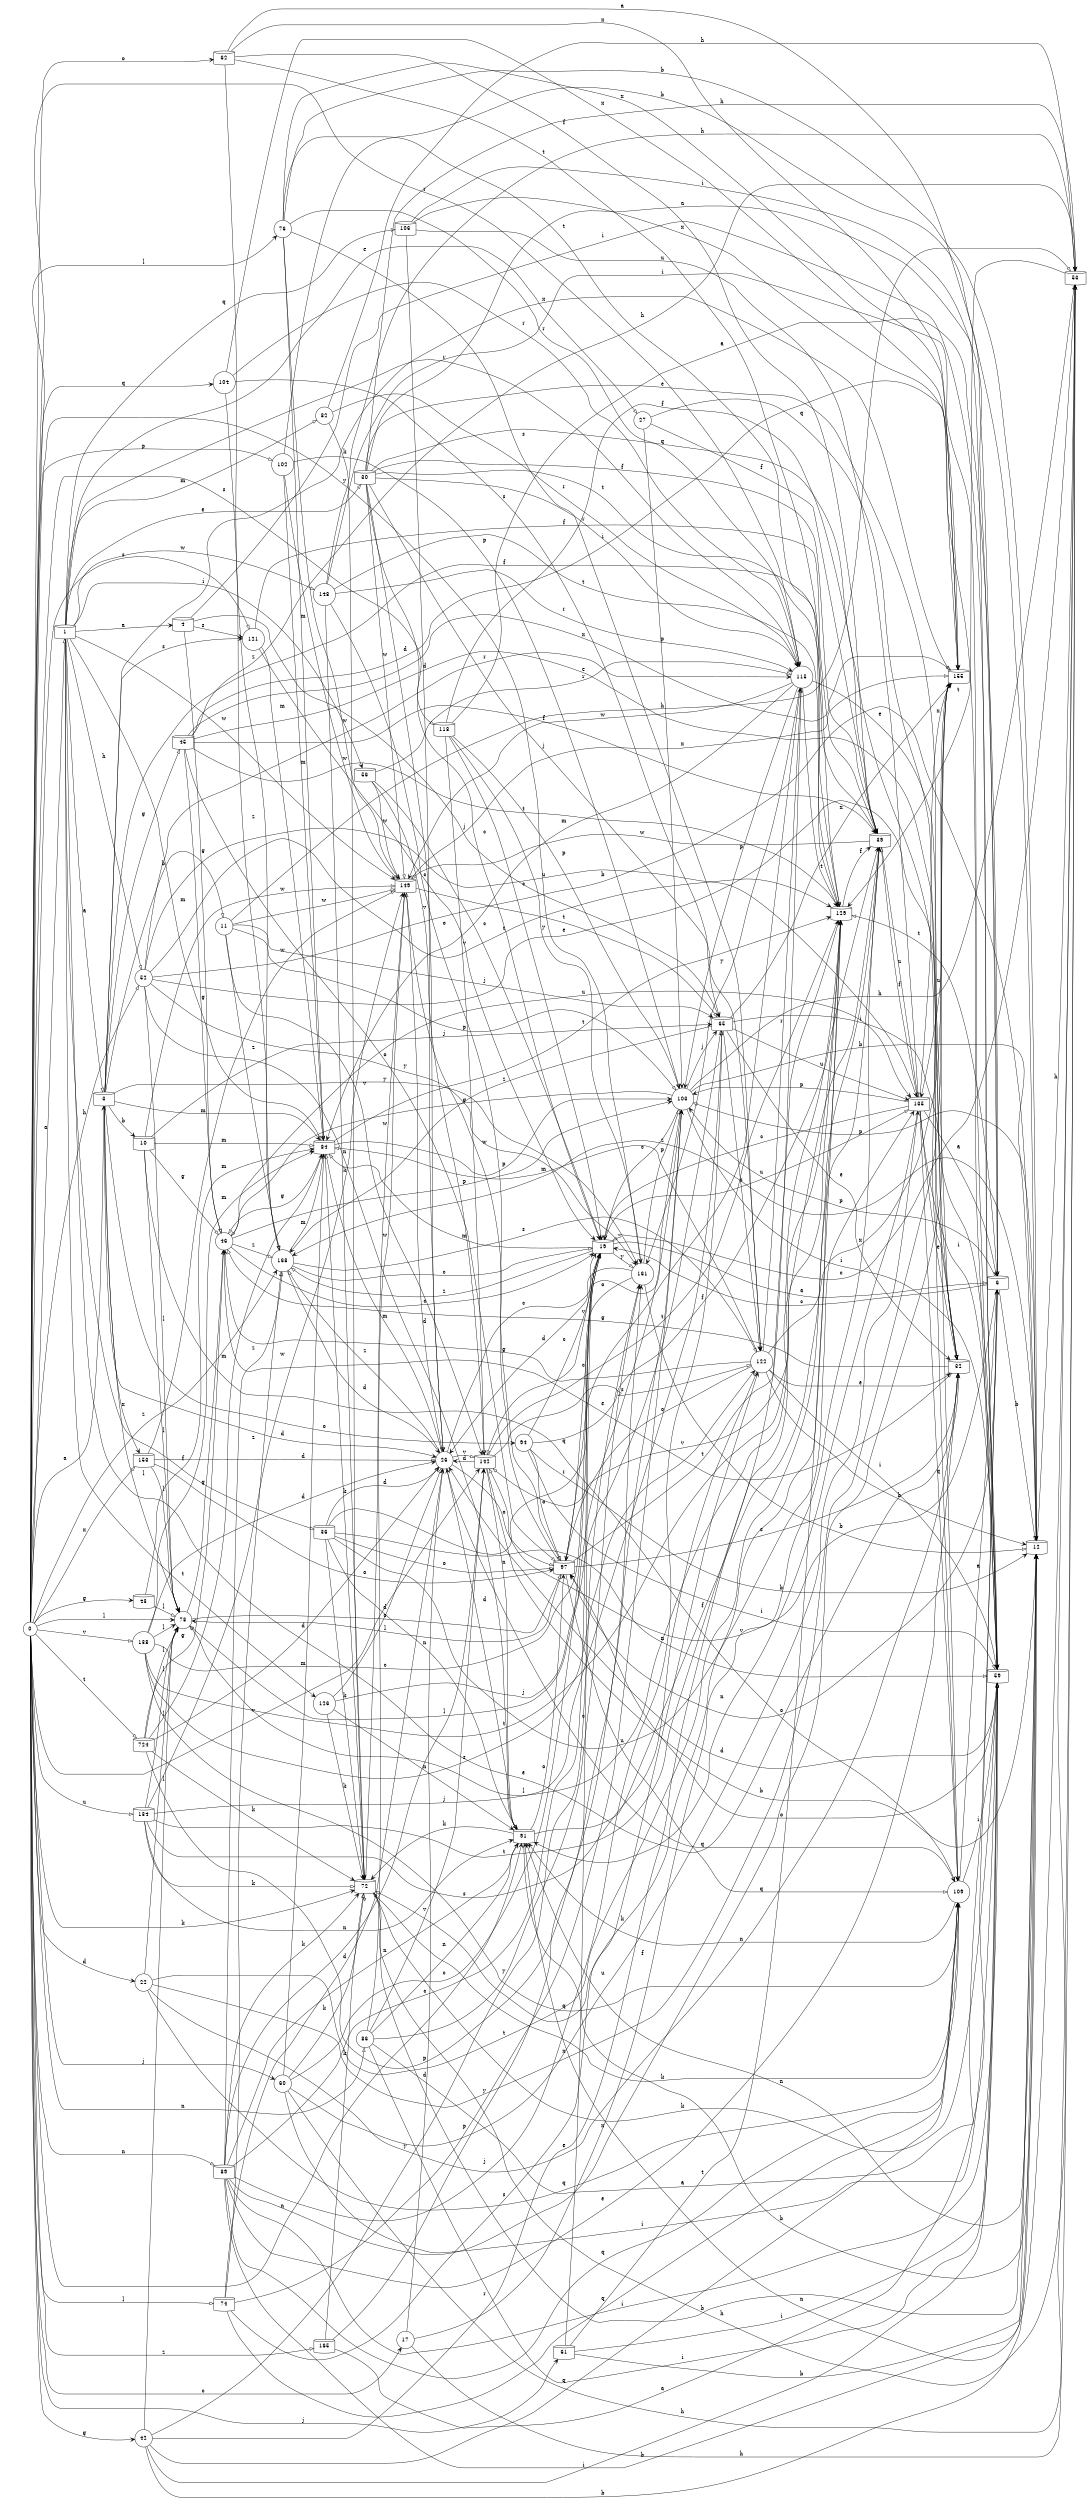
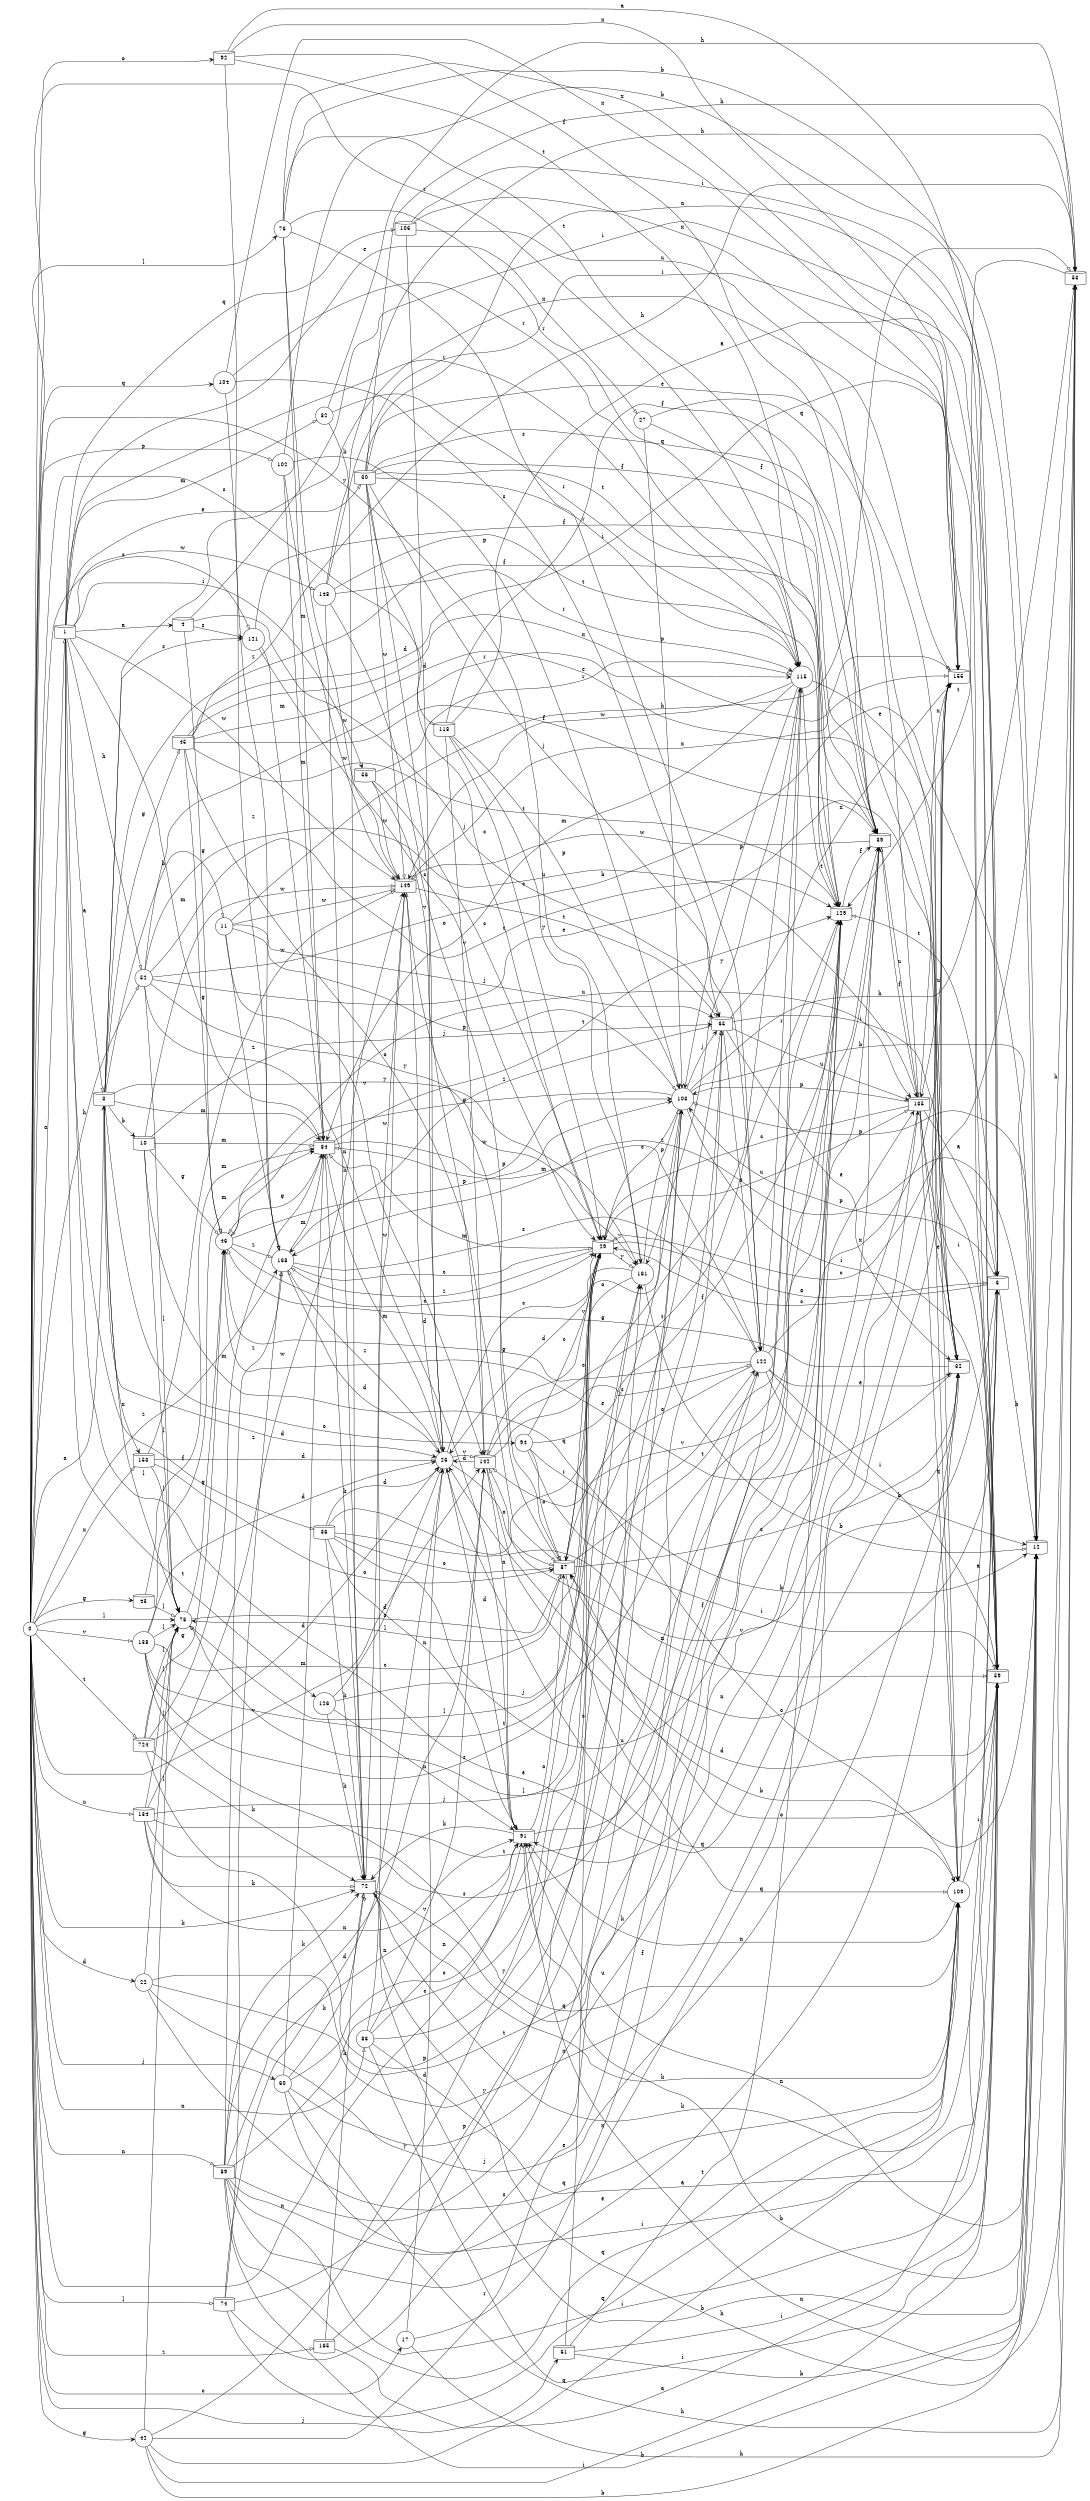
(224, 58) -> (224, 58)
(603, 1247) -> (603, 1247)
(564, 1568) -> (564, 1568)
